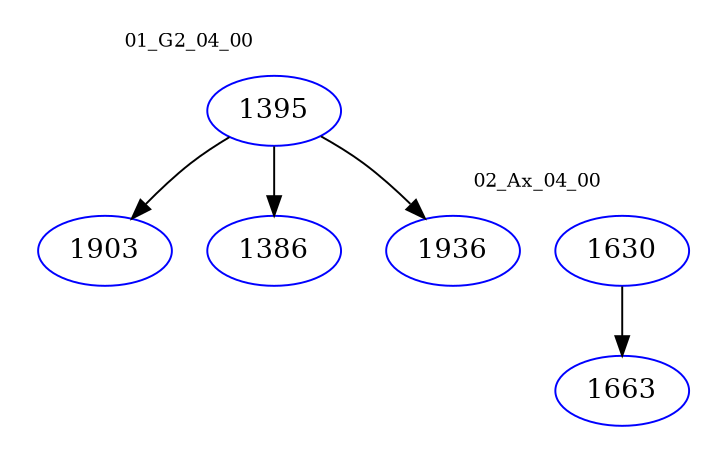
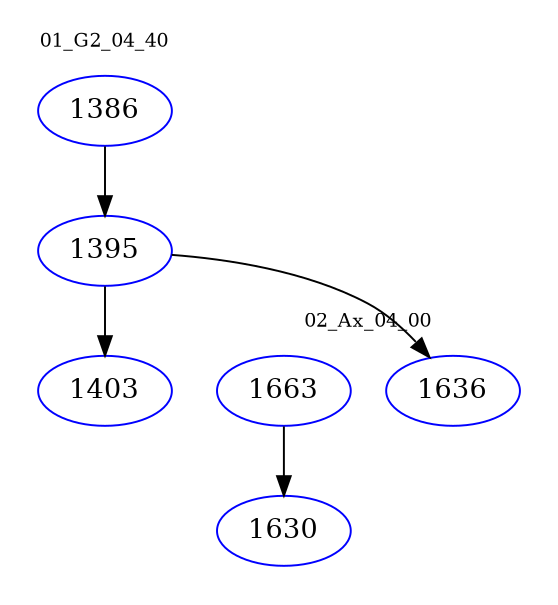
(190, 42) -> (105, 42)
(274, 171) -> (105, 171)
(105, 251) -> (105, 391)
(453, 251) -> (453, 391)
(622, 311) -> (284, 451)
